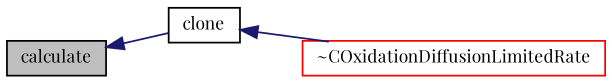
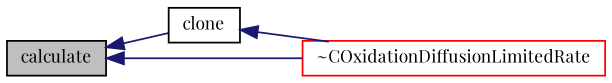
none -> (213, 58)
